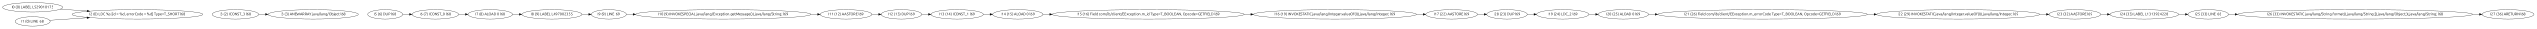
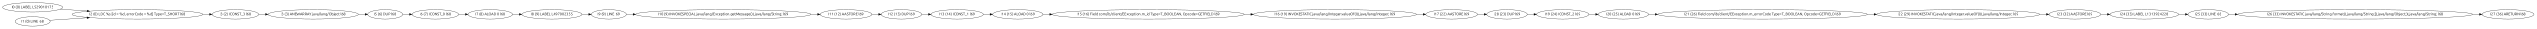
none -> (206, 14)
none -> (362, 14)
(1563, 14) -> (1563, 14)
